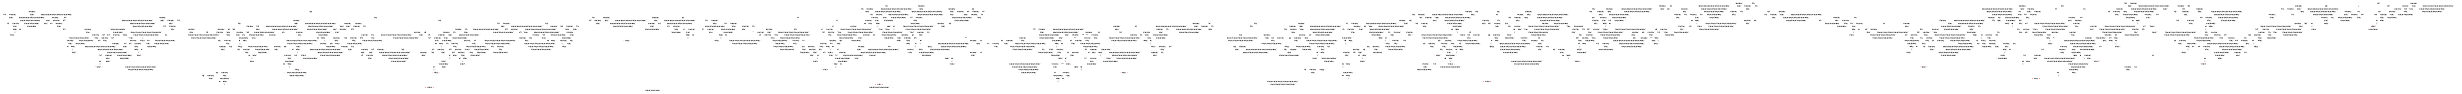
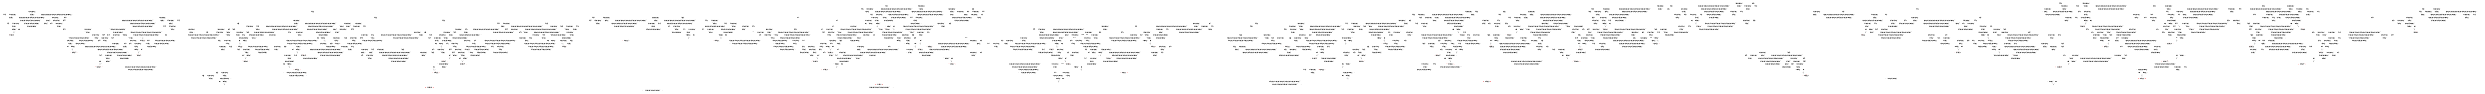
none -> (2051, 82)
